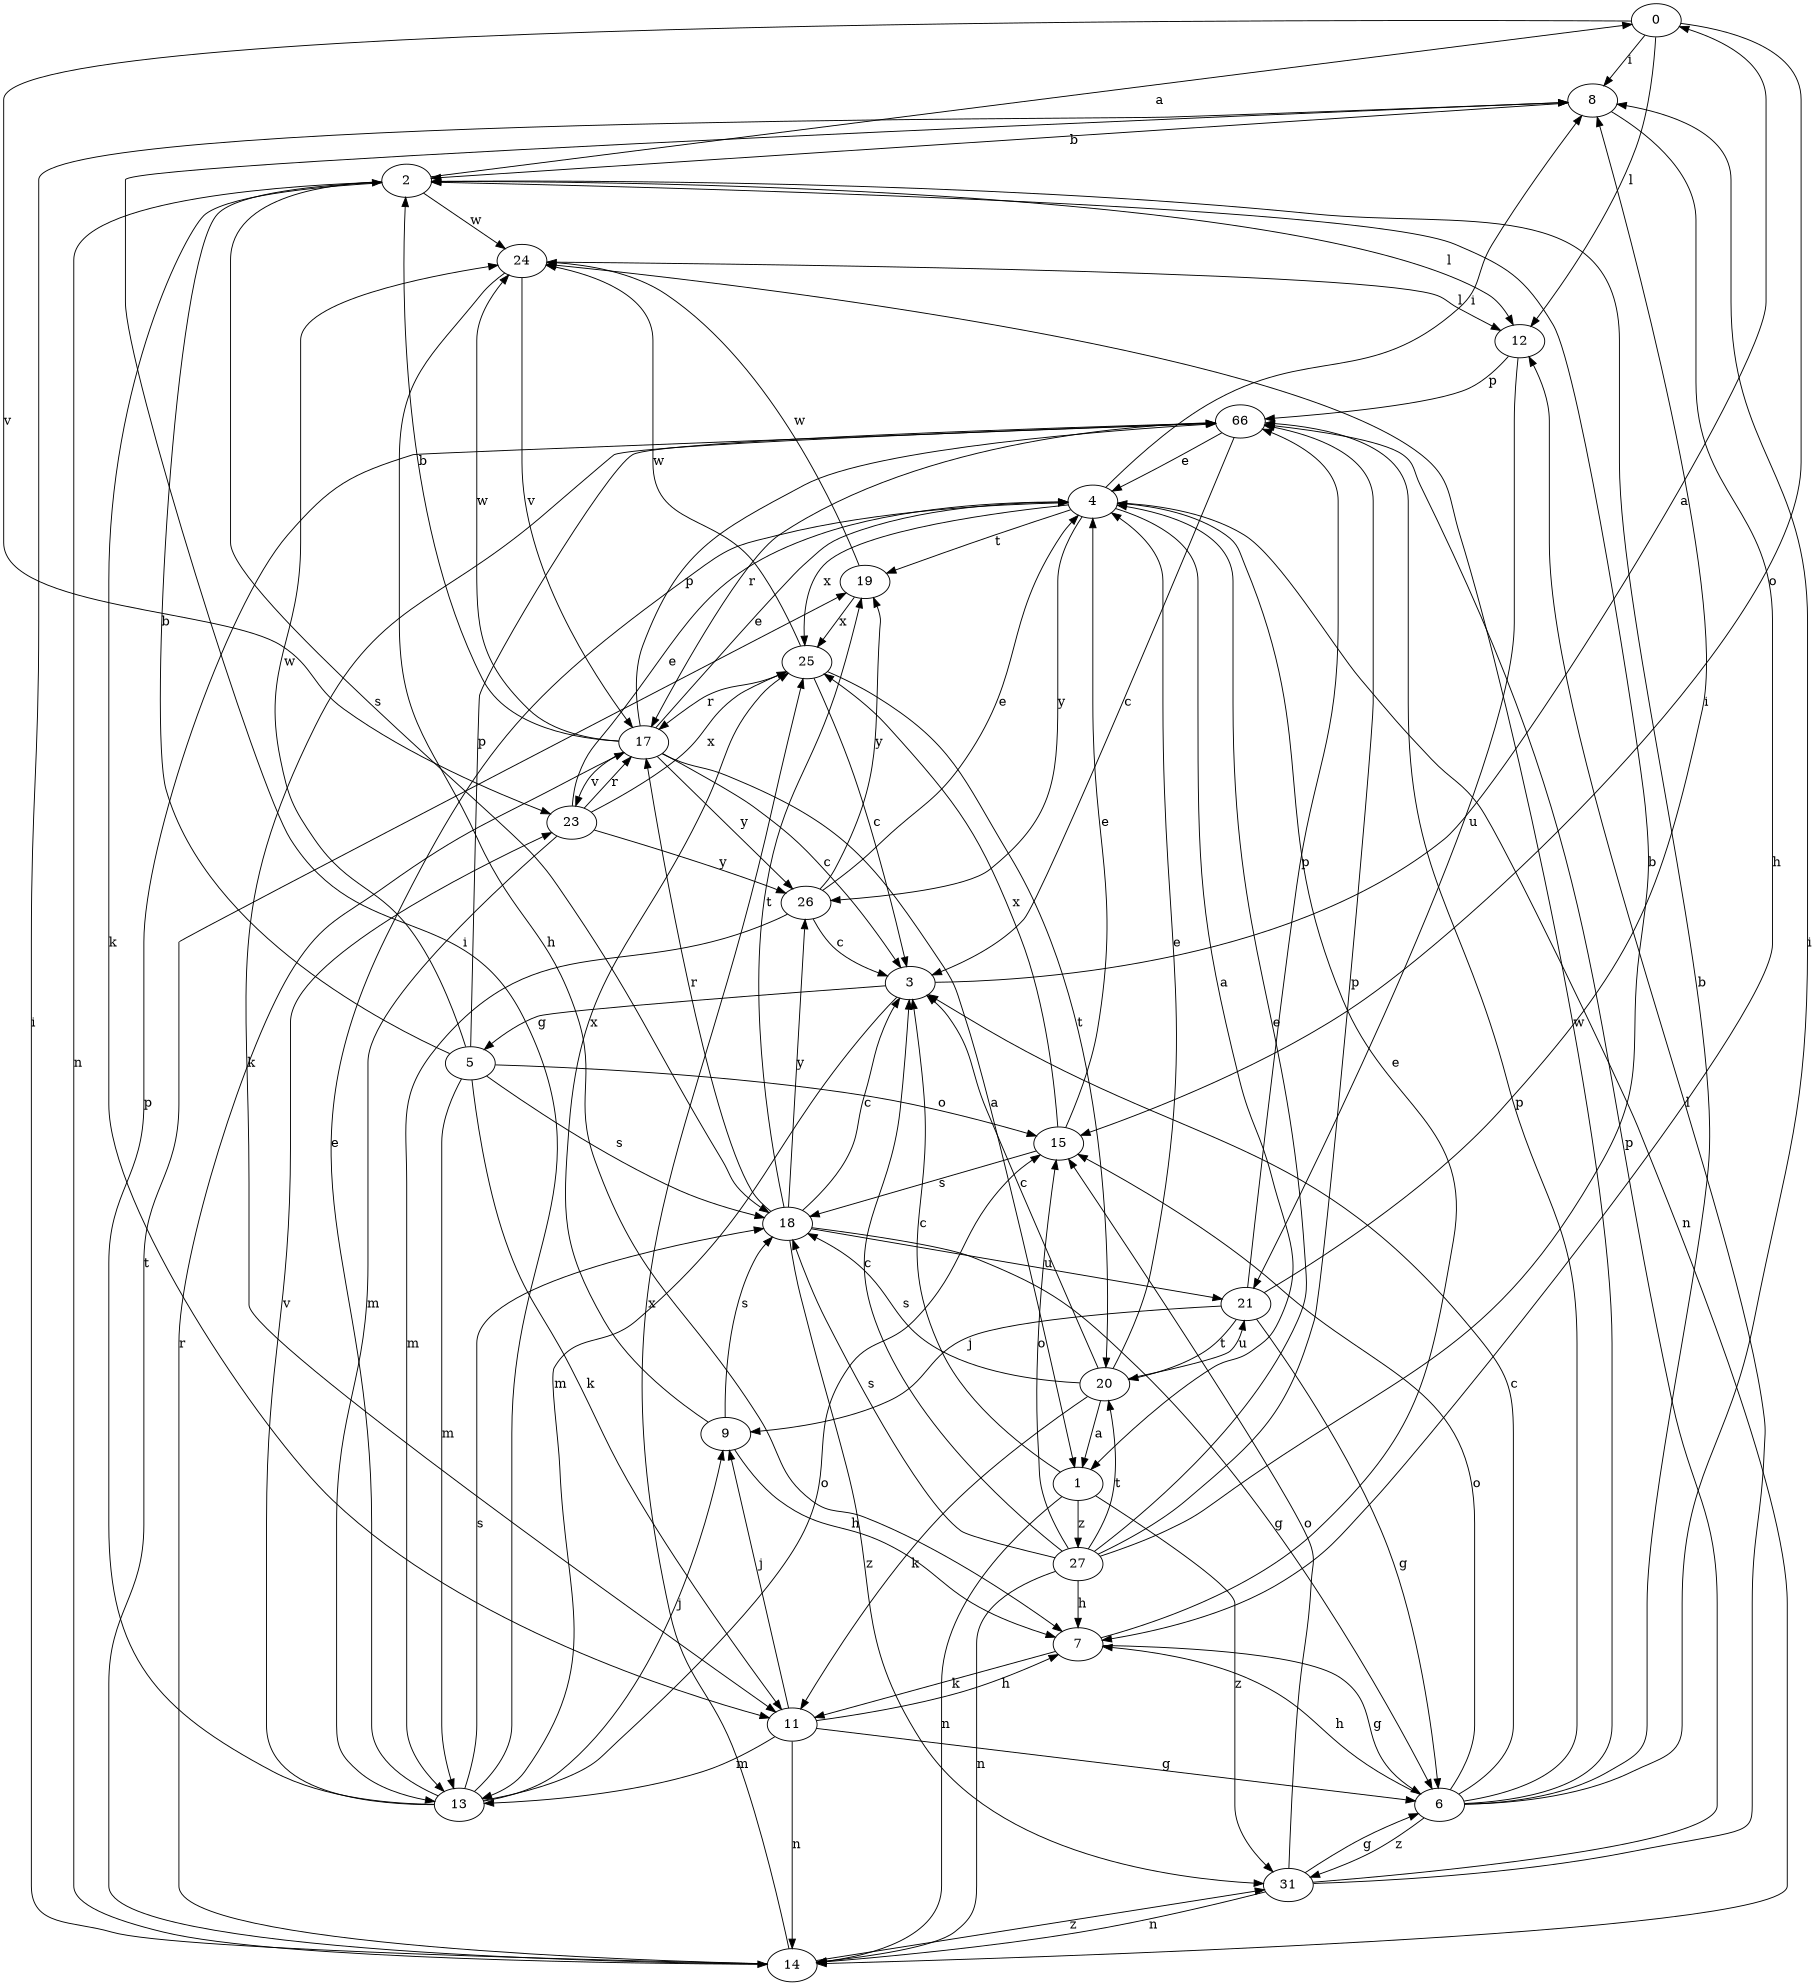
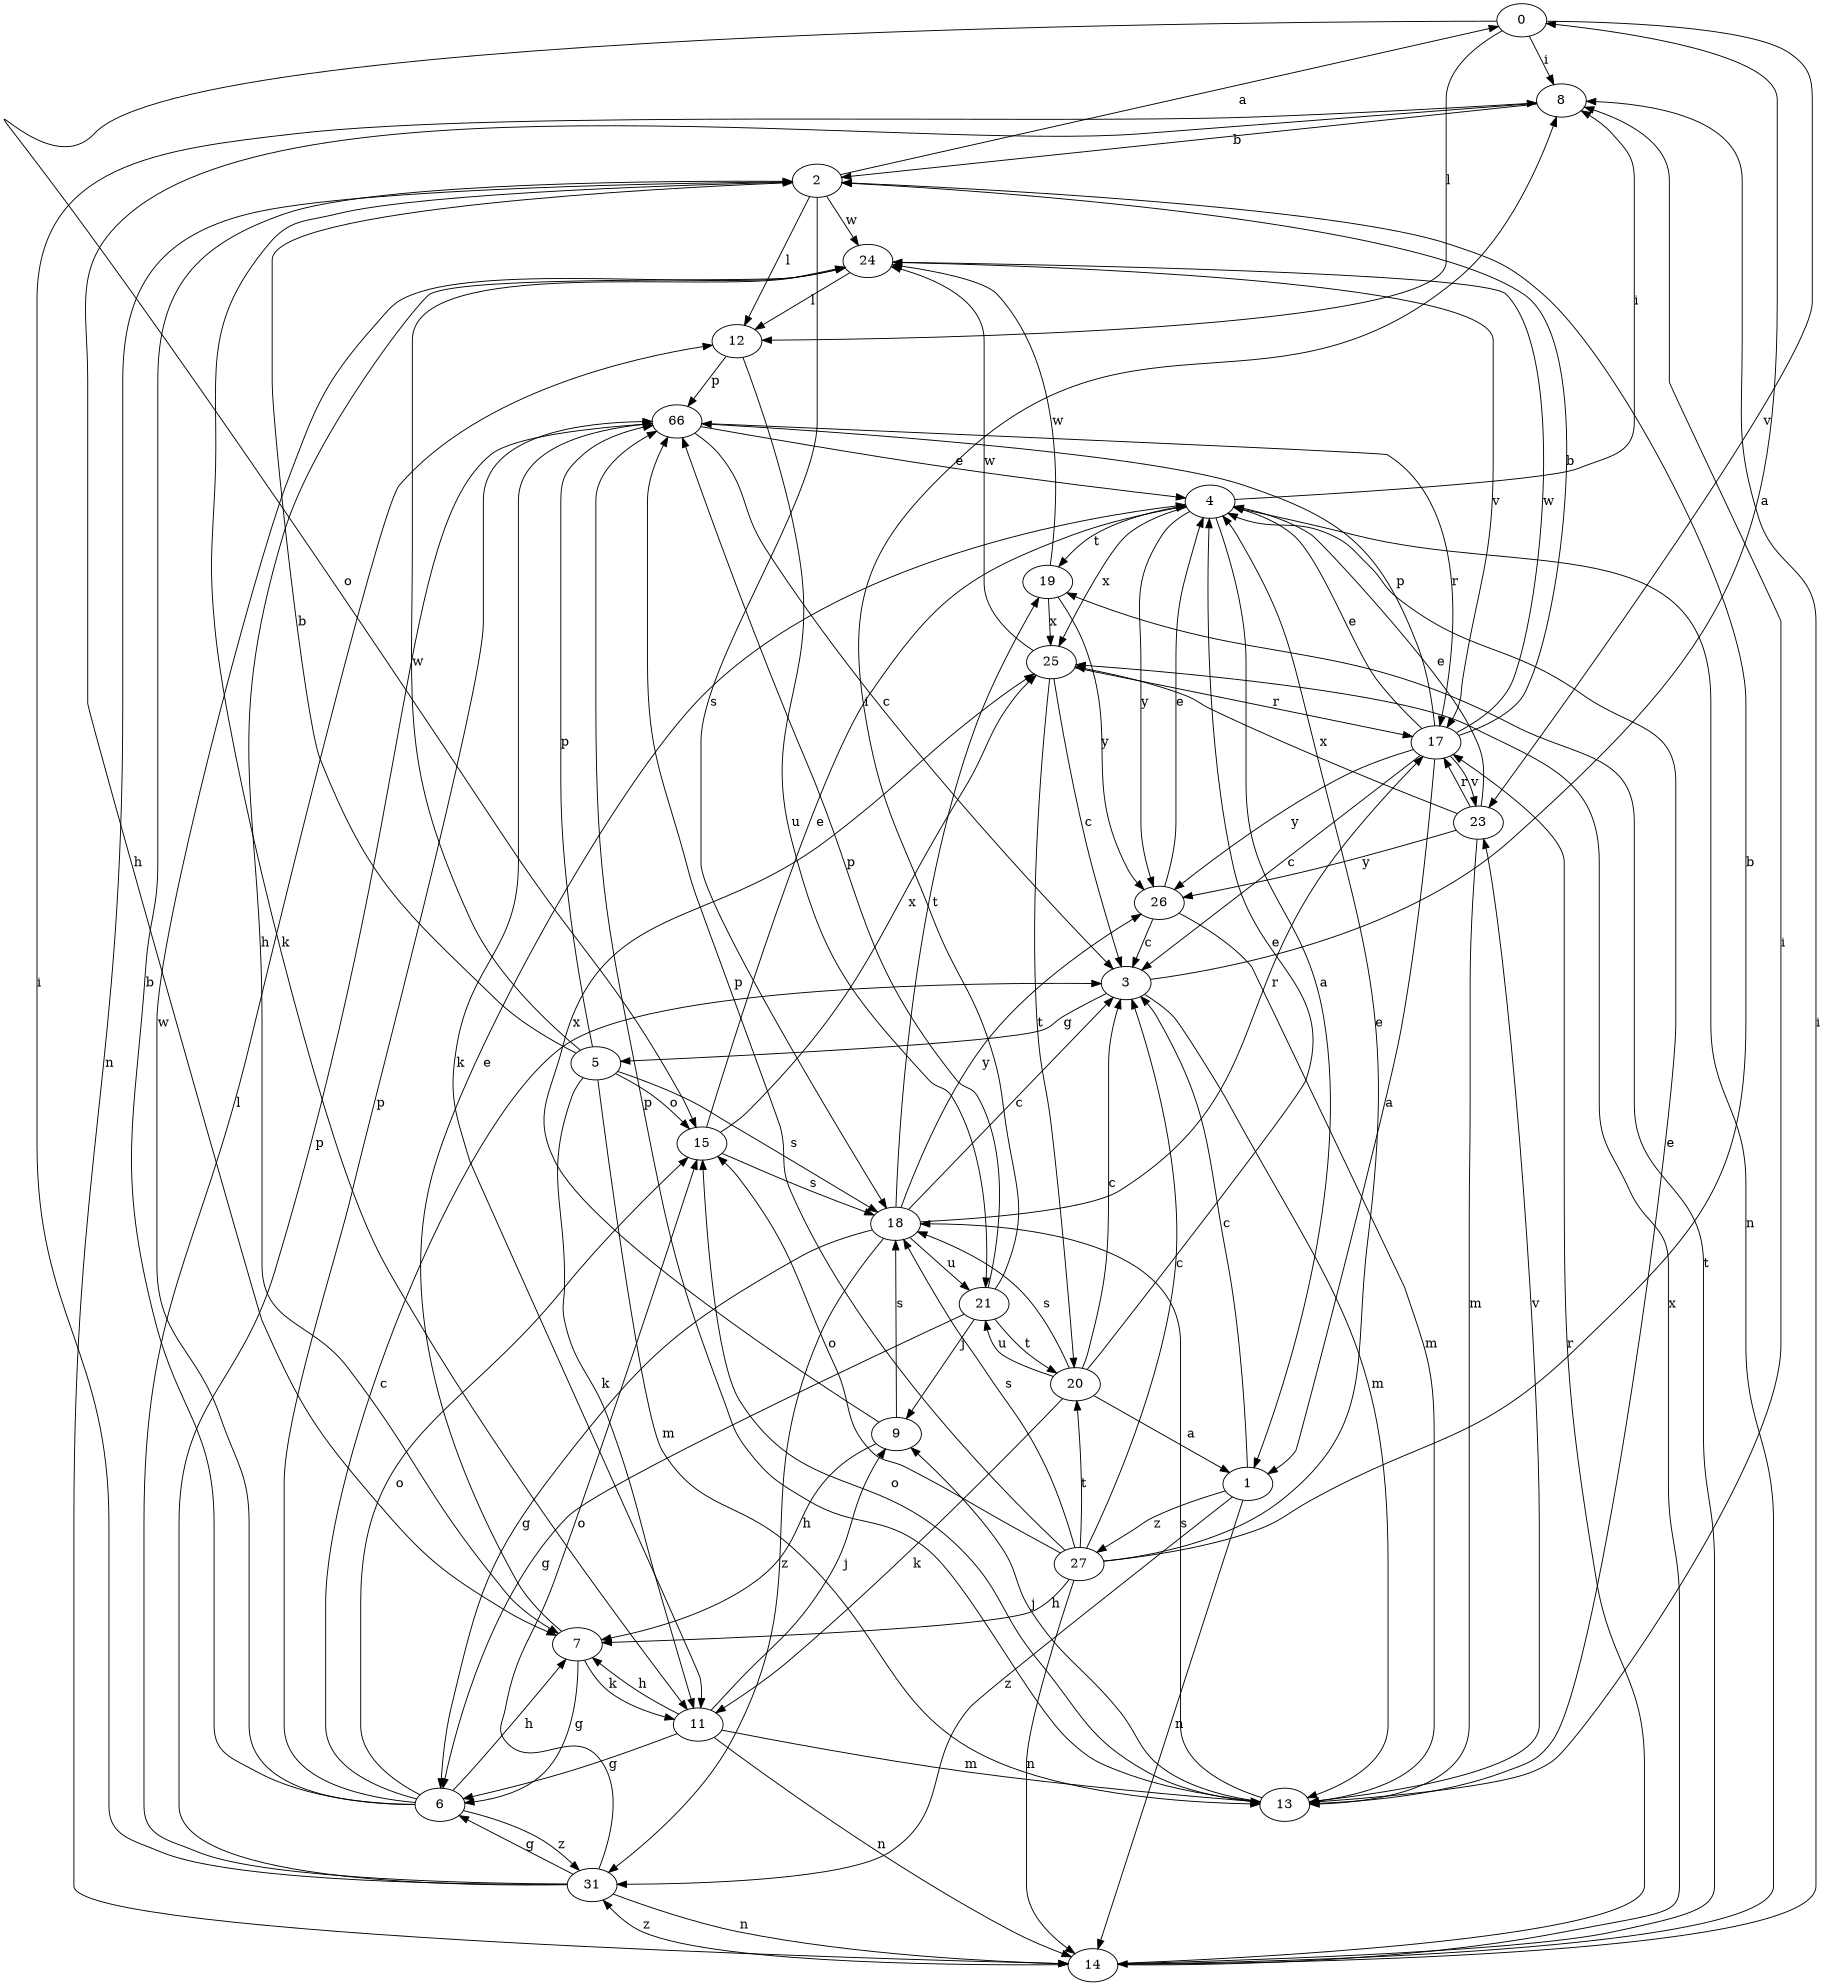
(874, 753) -> (1102, 739)
(1806, 1008) -> (37, 511)
